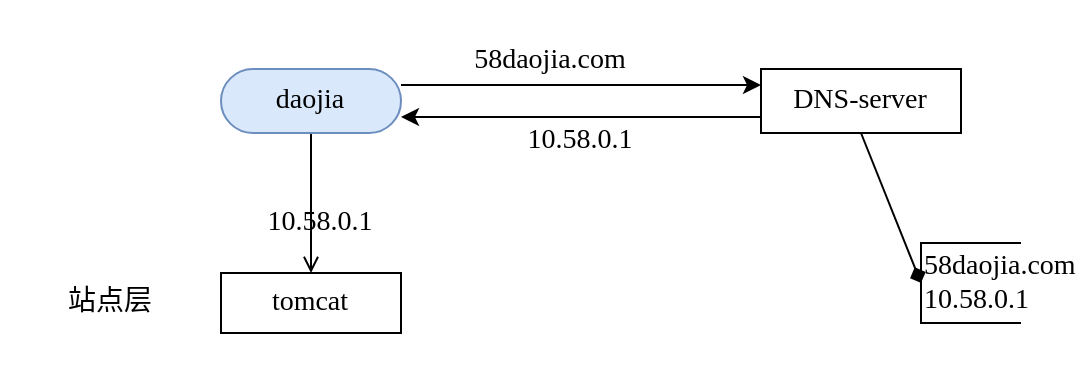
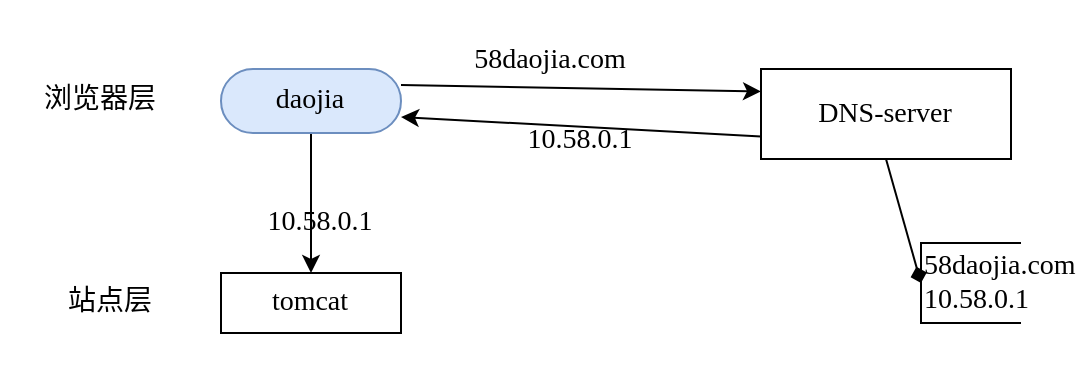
none -> (101, 101)
(861, 101) -> (886, 114)
(311, 260) -> (311, 258)
